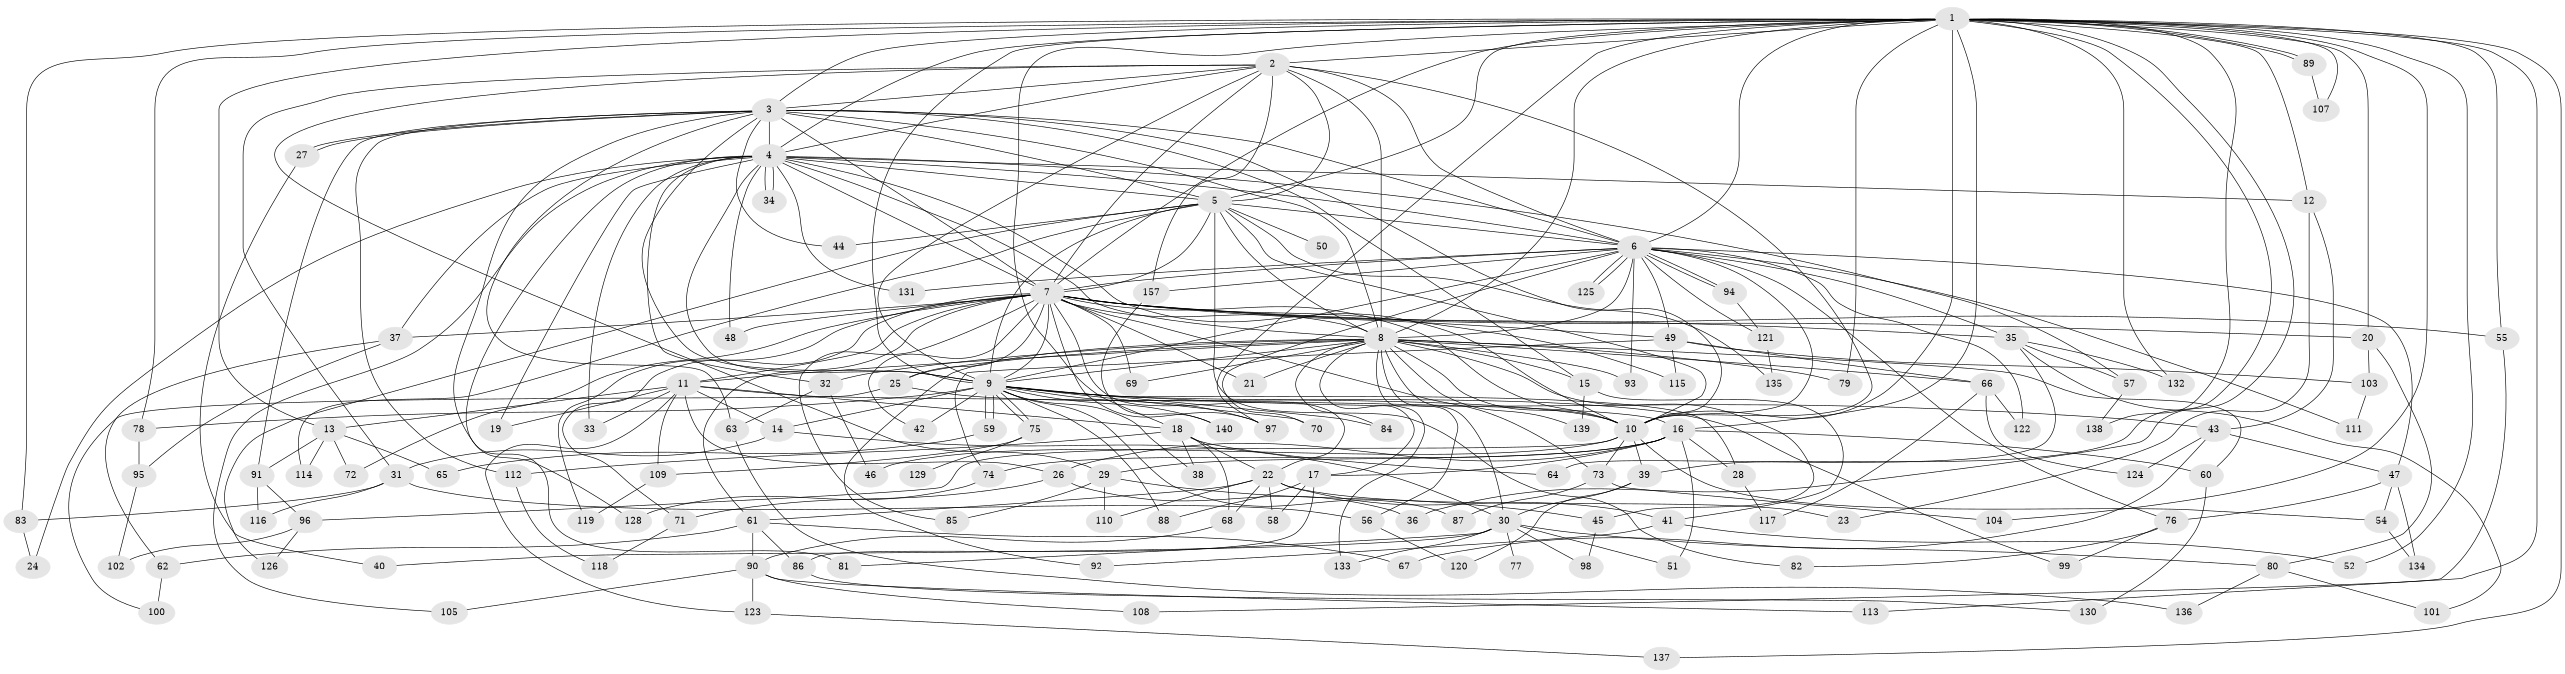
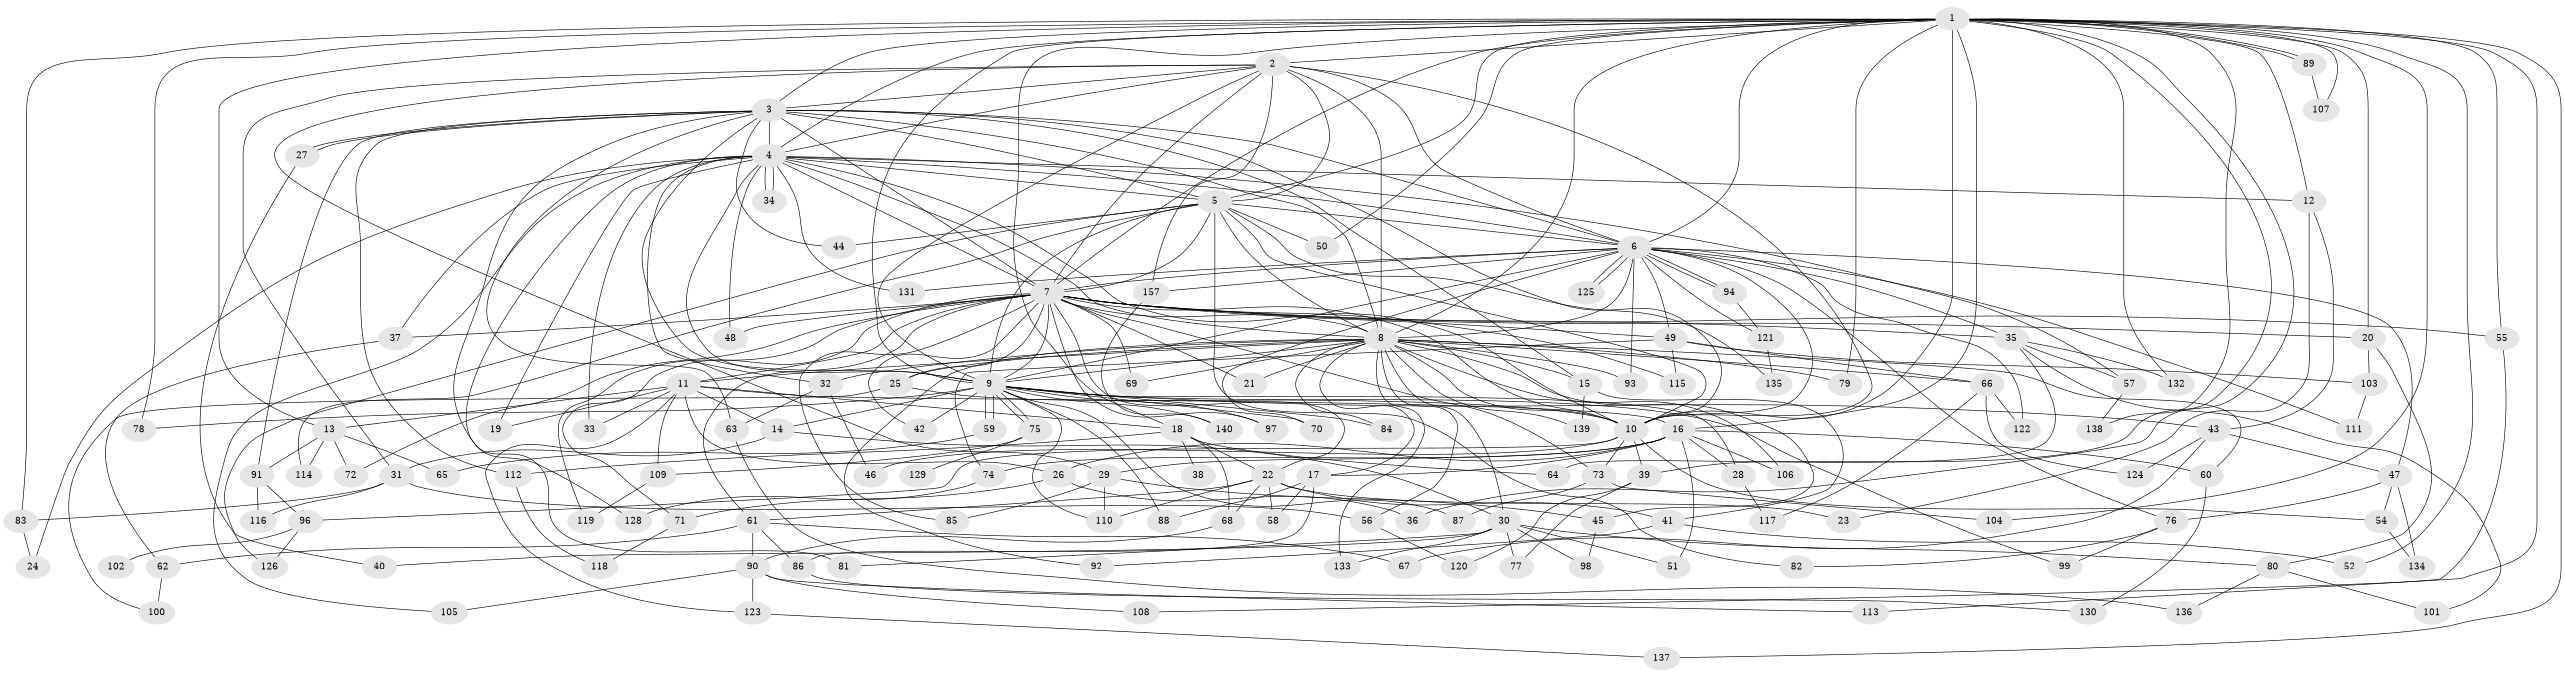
(1510, 124) -> (1510, 59)
(1099, 408) -> (1061, 433)
(139, 476) -> none
none -> (1785, 476)
(1575, 499) -> (1573, 512)
